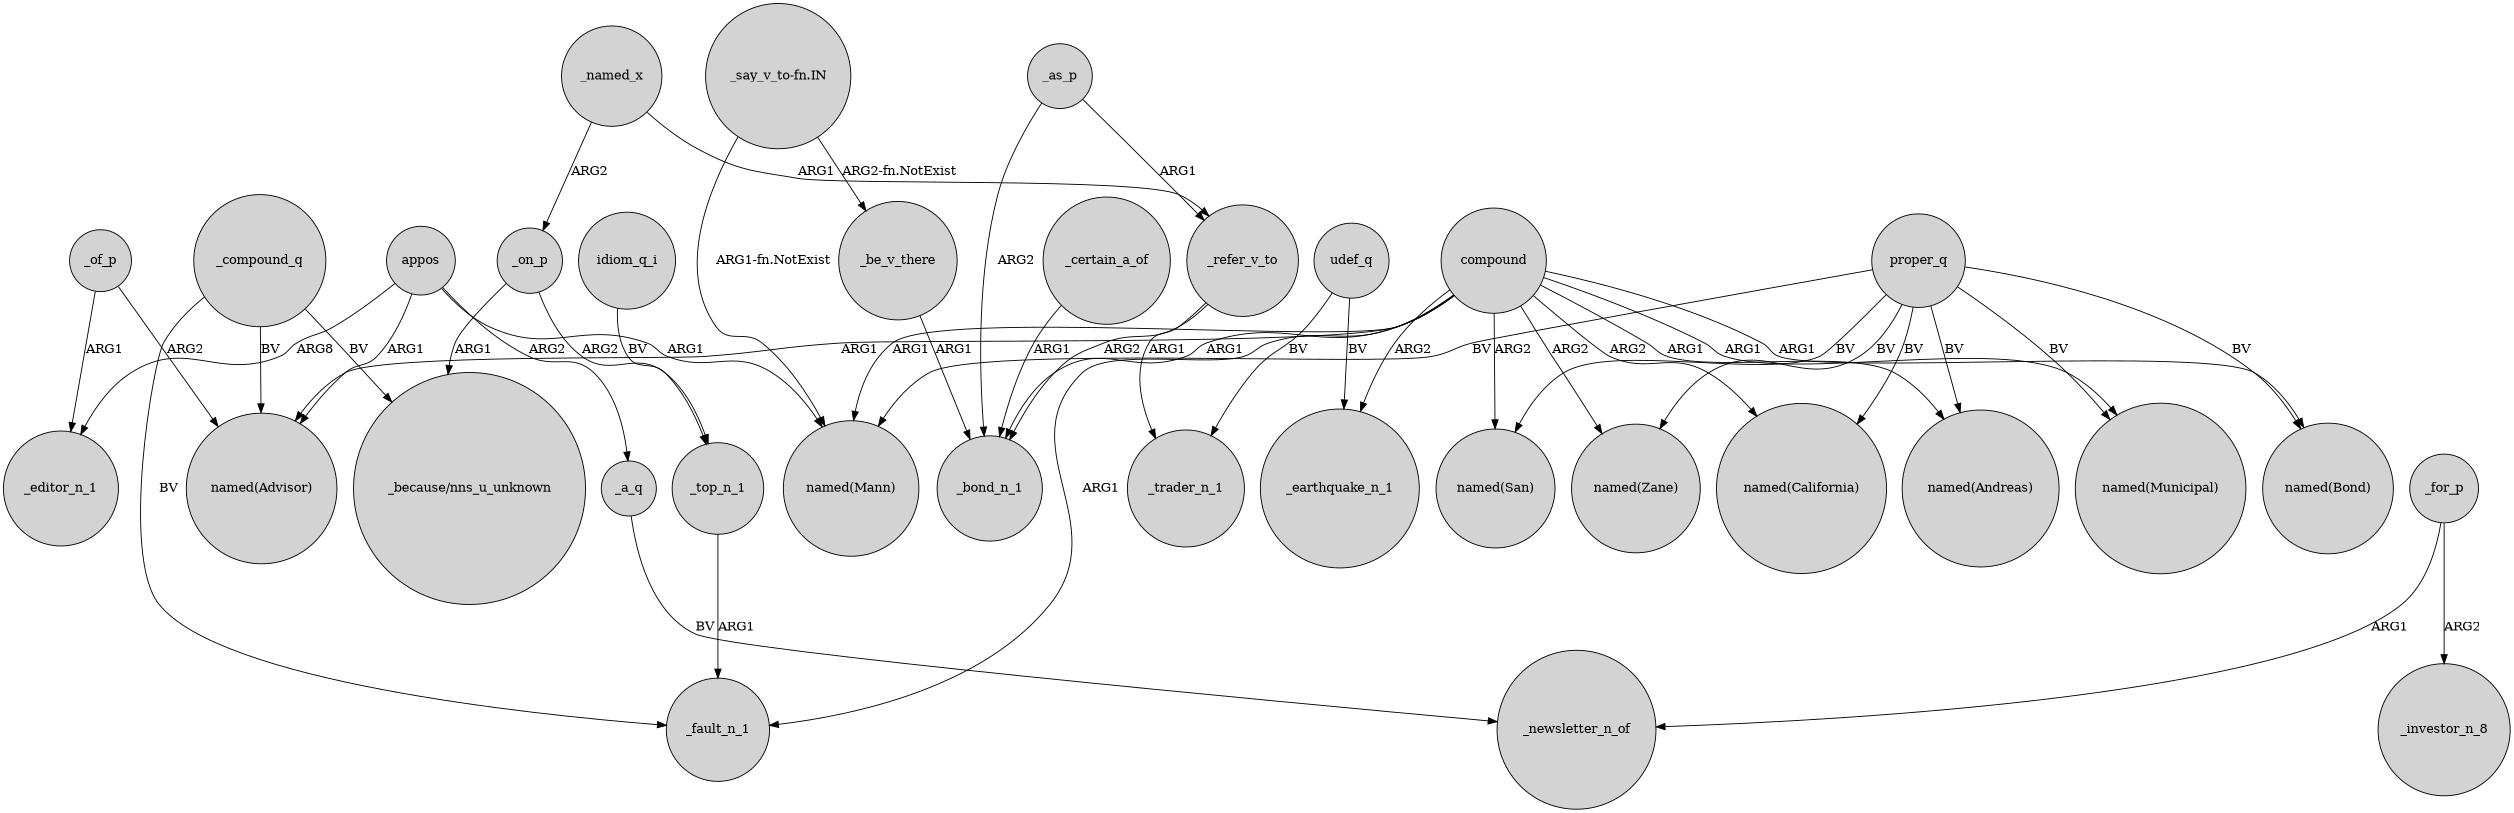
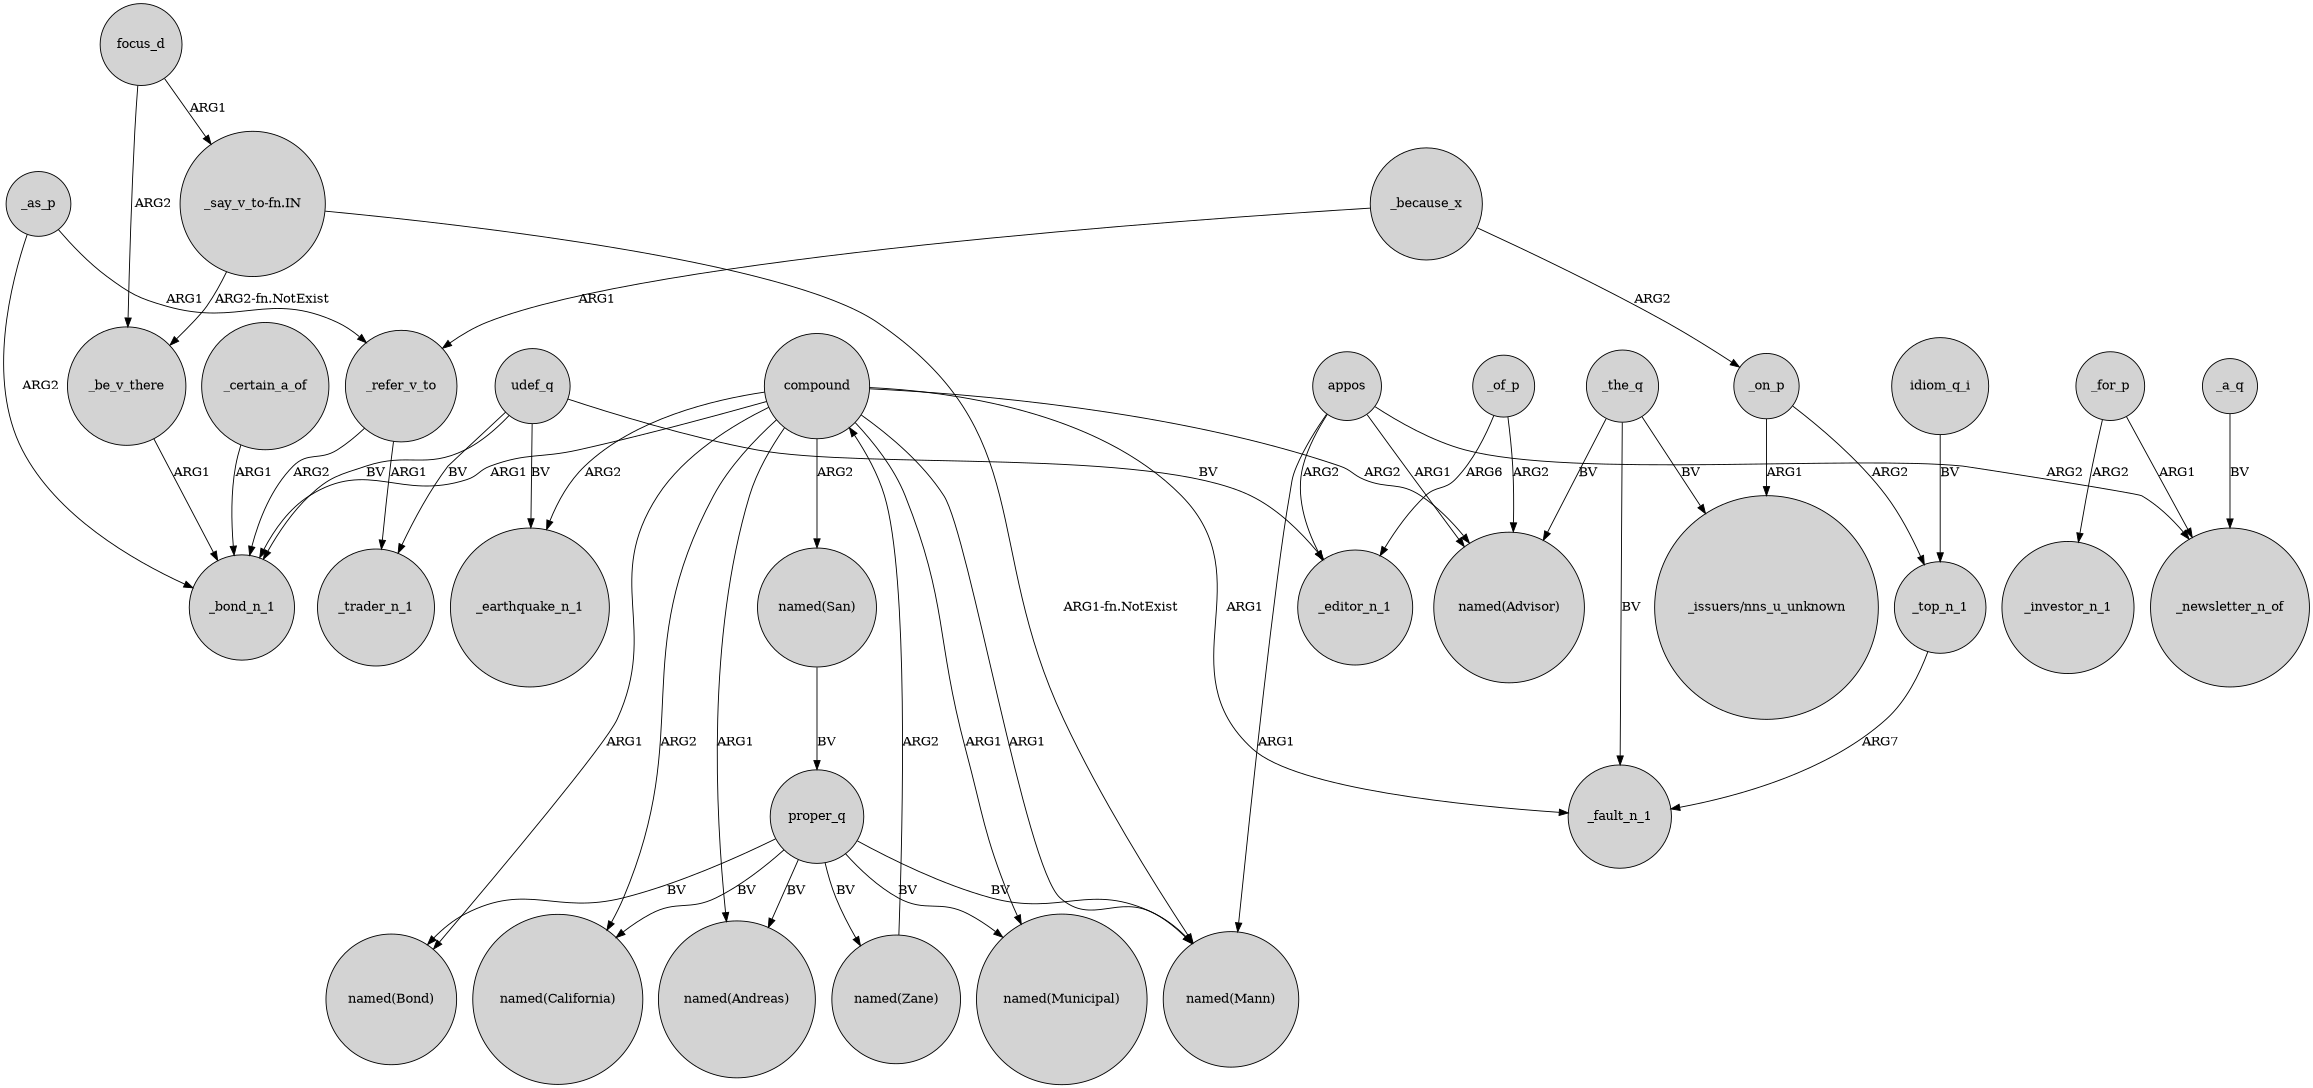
none -> (141, 45)
(612, 76) -> (1426, 204)
(260, 261) -> (1623, 386)
(105, 350) -> (1484, 473)
(315, 350) -> (1321, 473)
(860, 350) -> (1383, 473)
(519, 351) -> (1782, 464)
(1609, 362) -> (817, 714)
(1559, 366) -> (902, 681)
none -> (952, 461)
none -> (377, 463)
(470, 488) -> (1767, 607)
(736, 627) -> (1880, 742)
(2444, 730) -> (2068, 607)
